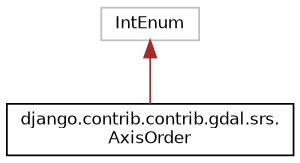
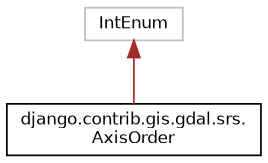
(150, 130) -> (134, 130)
